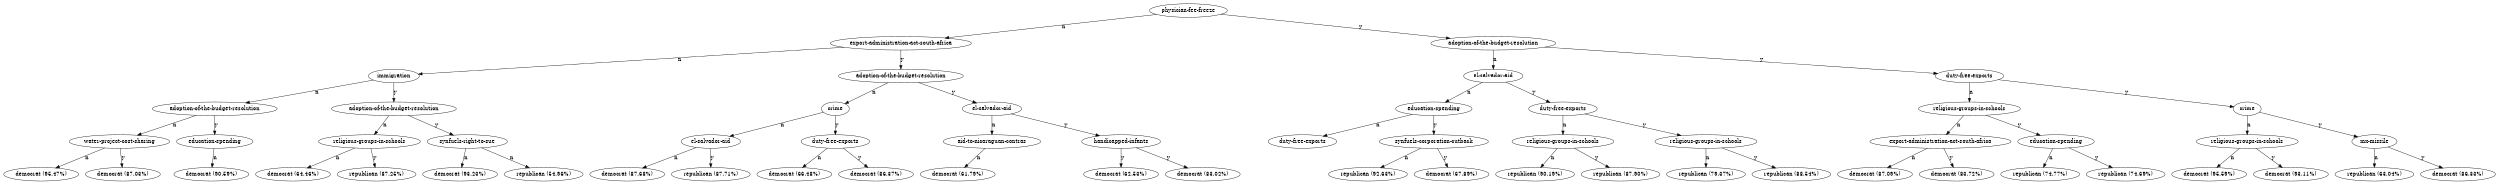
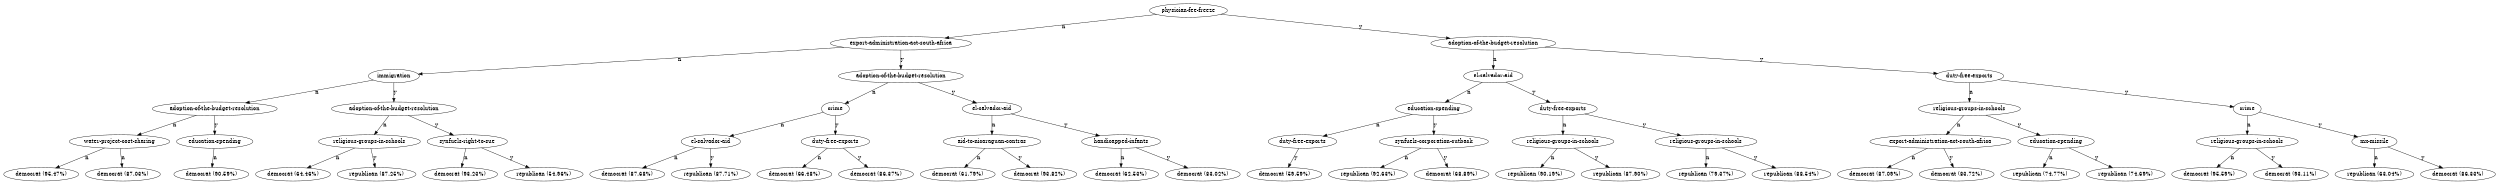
(123, 158) -> (123, 158)
(512, 158) -> (512, 158)
(1123, 158) -> (1123, 158)
none -> (1039, 174)
none -> (1284, 174)
(1452, 174) -> (1452, 174)
